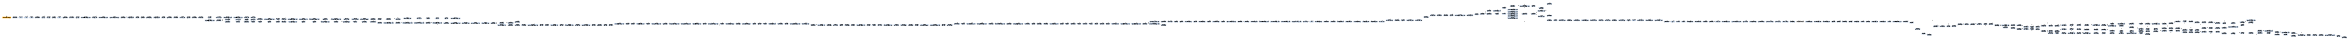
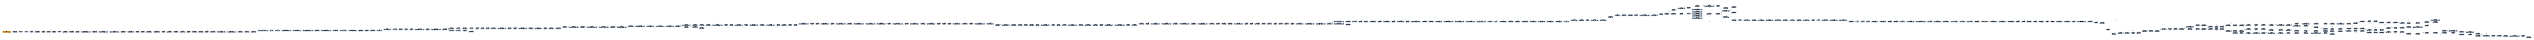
none -> (428, 30)
